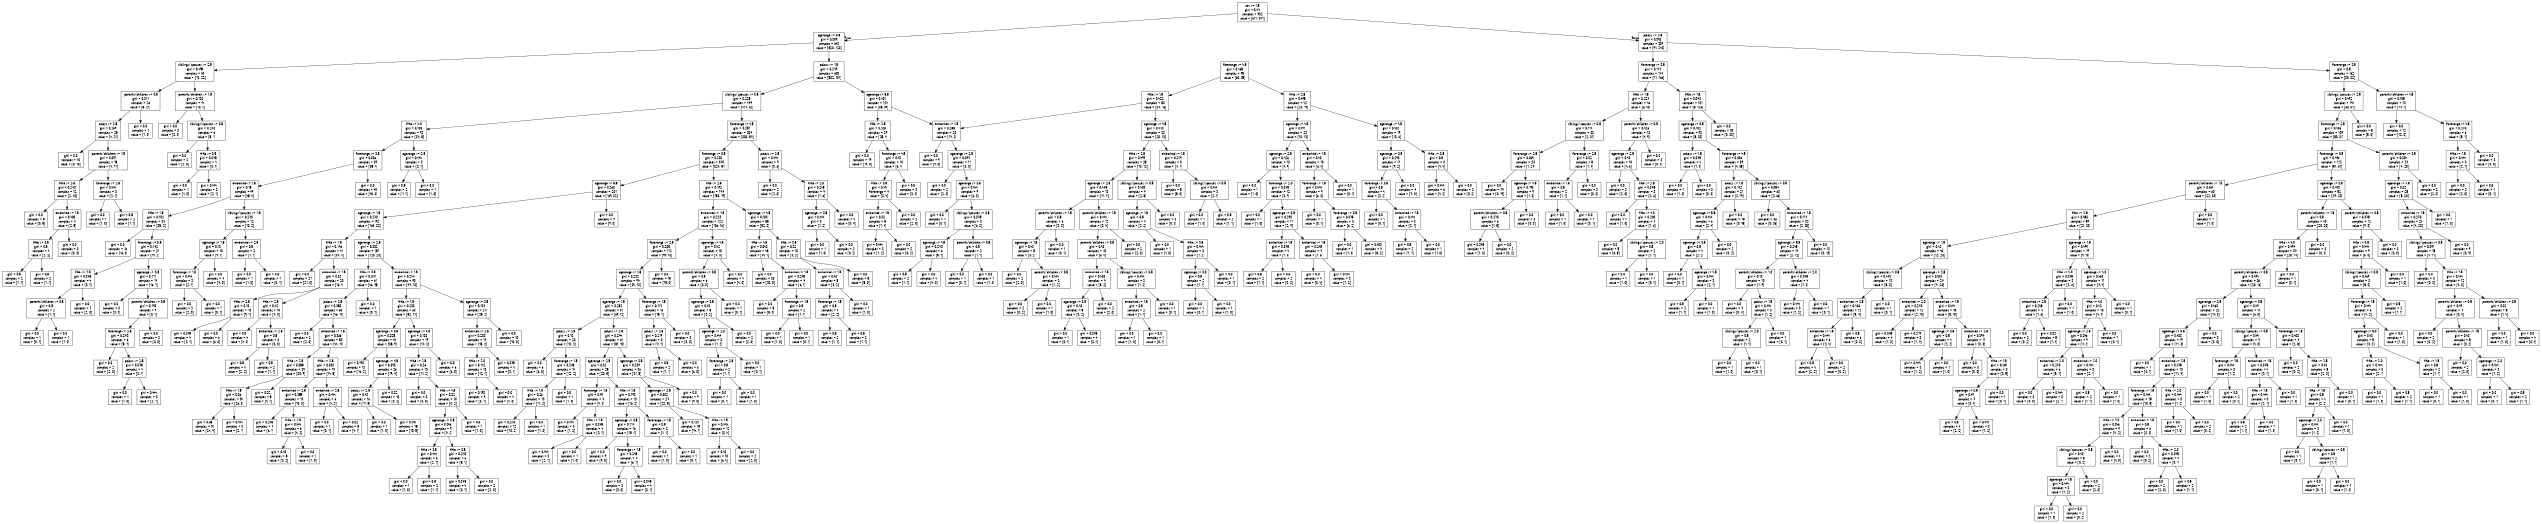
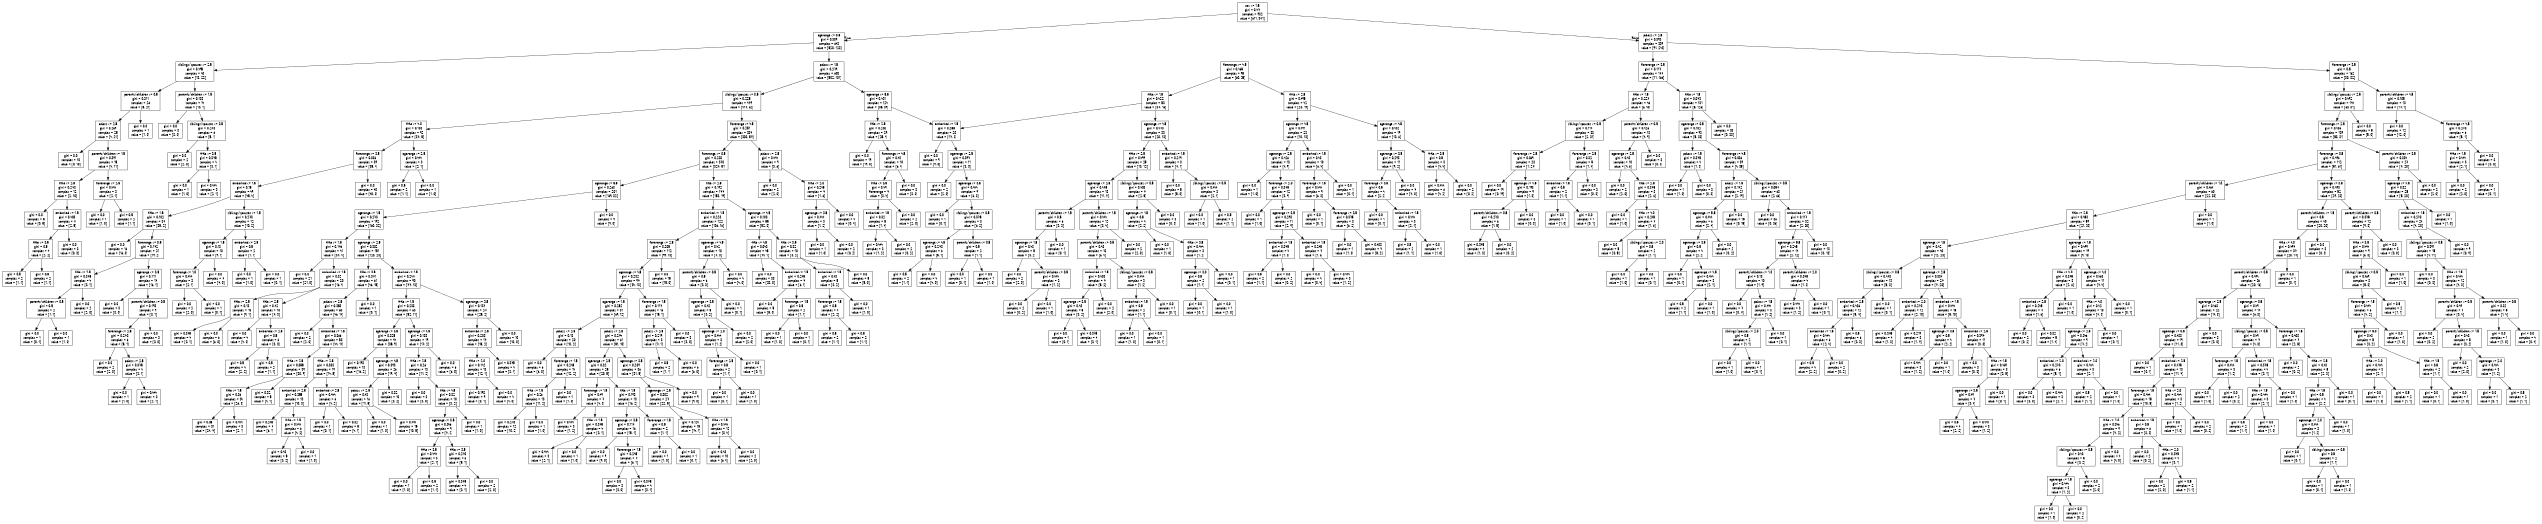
(816, 220) -> (816, 220)
